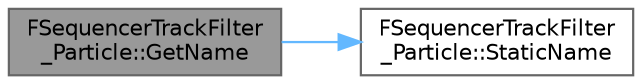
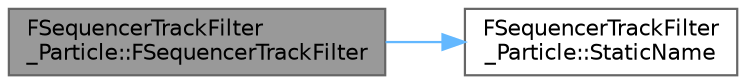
(145, 42) -> (197, 42)
